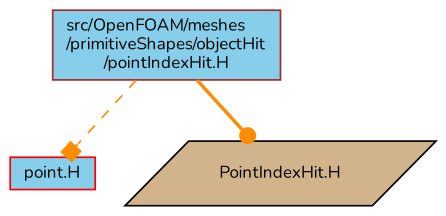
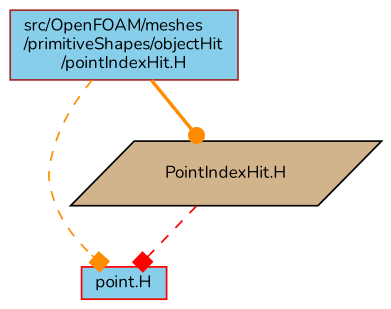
none -> (173, 230)
